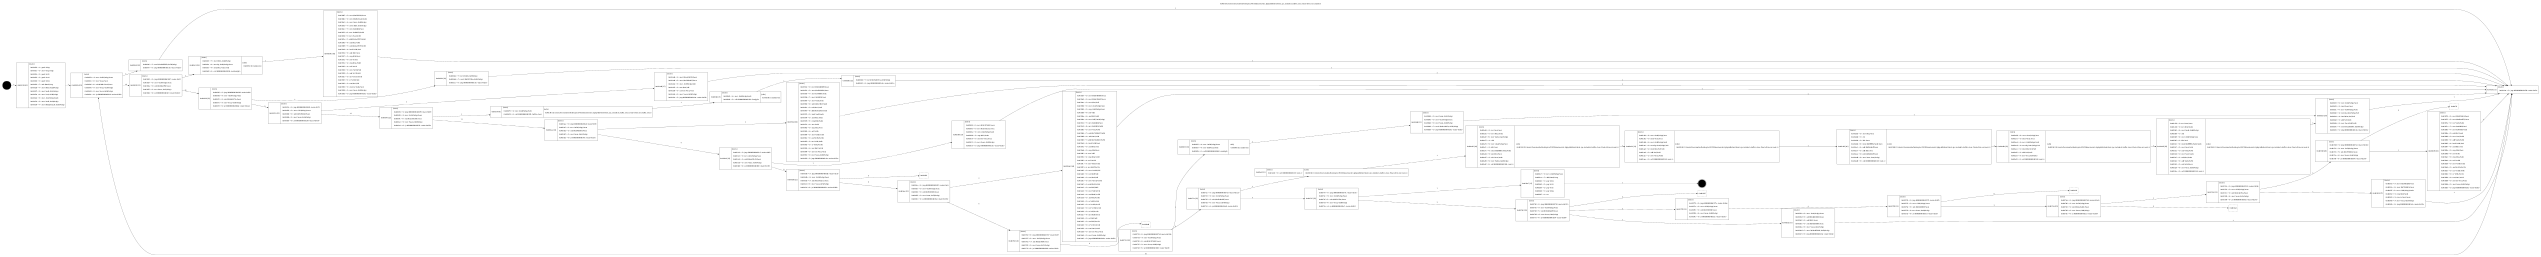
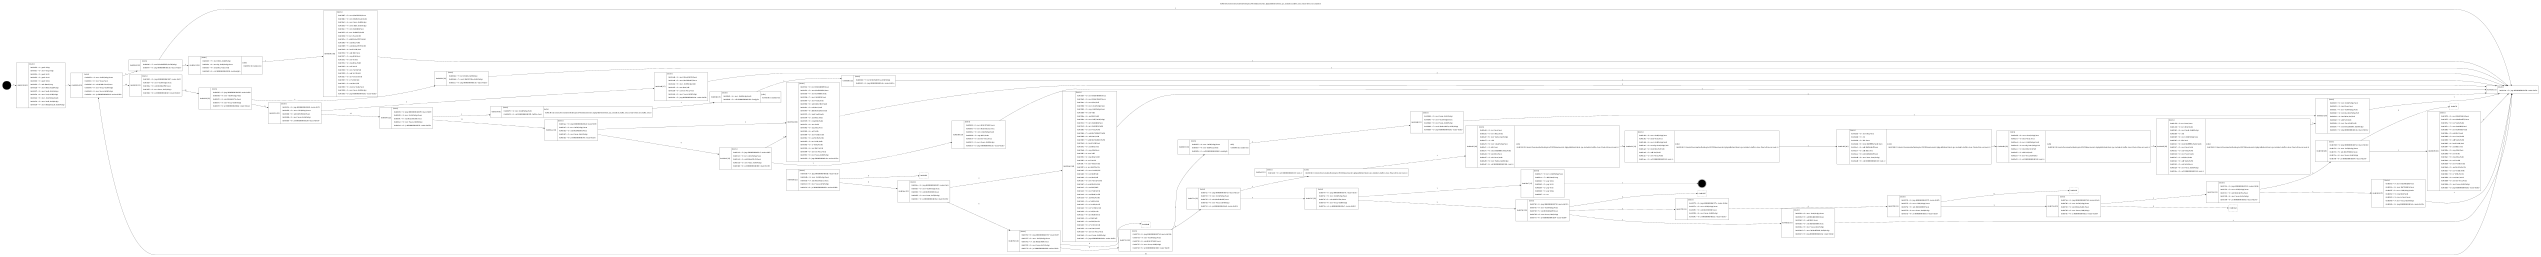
(188, 76) -> (185, 65)
(779, 169) -> (775, 142)
none -> (1089, 250)
